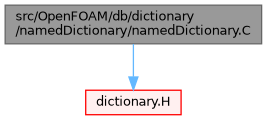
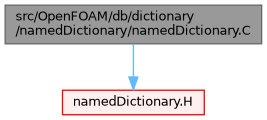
(133, 102) -> (133, 102)
